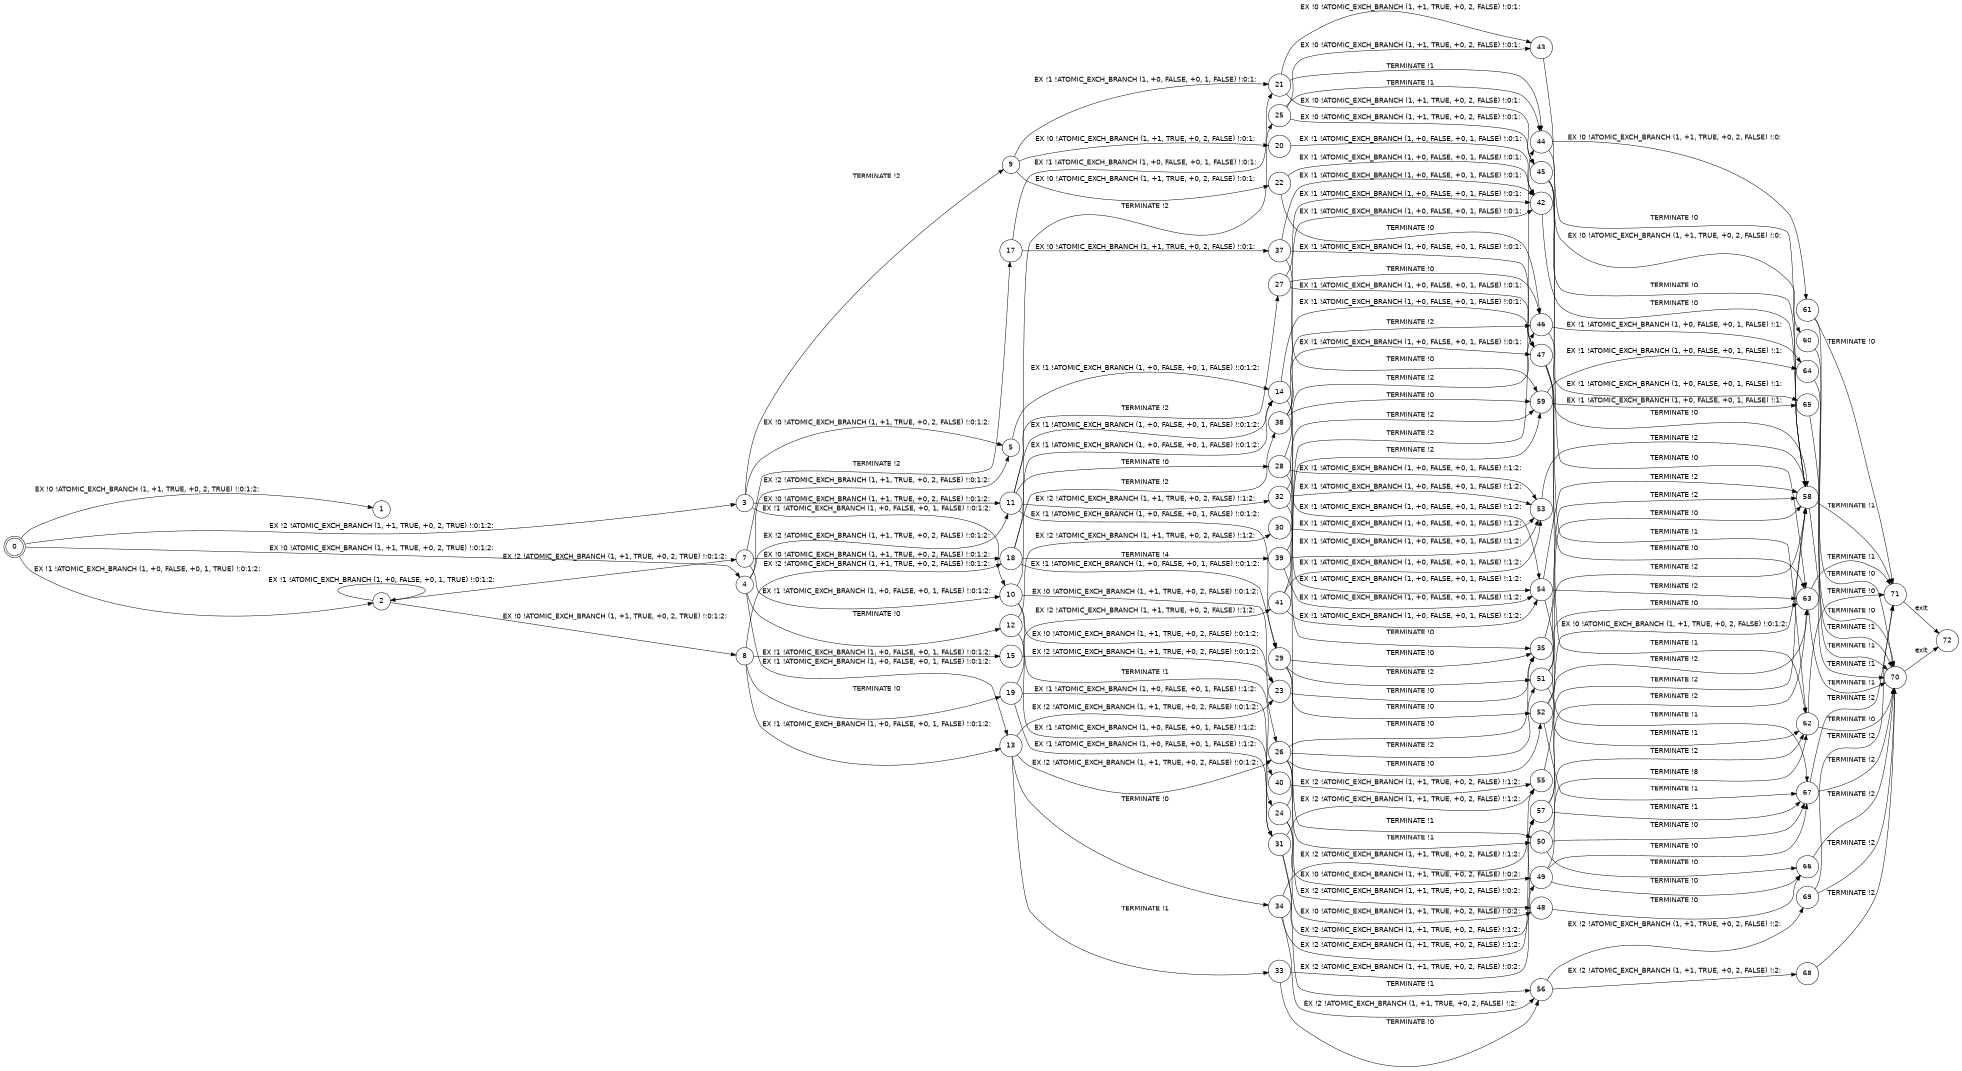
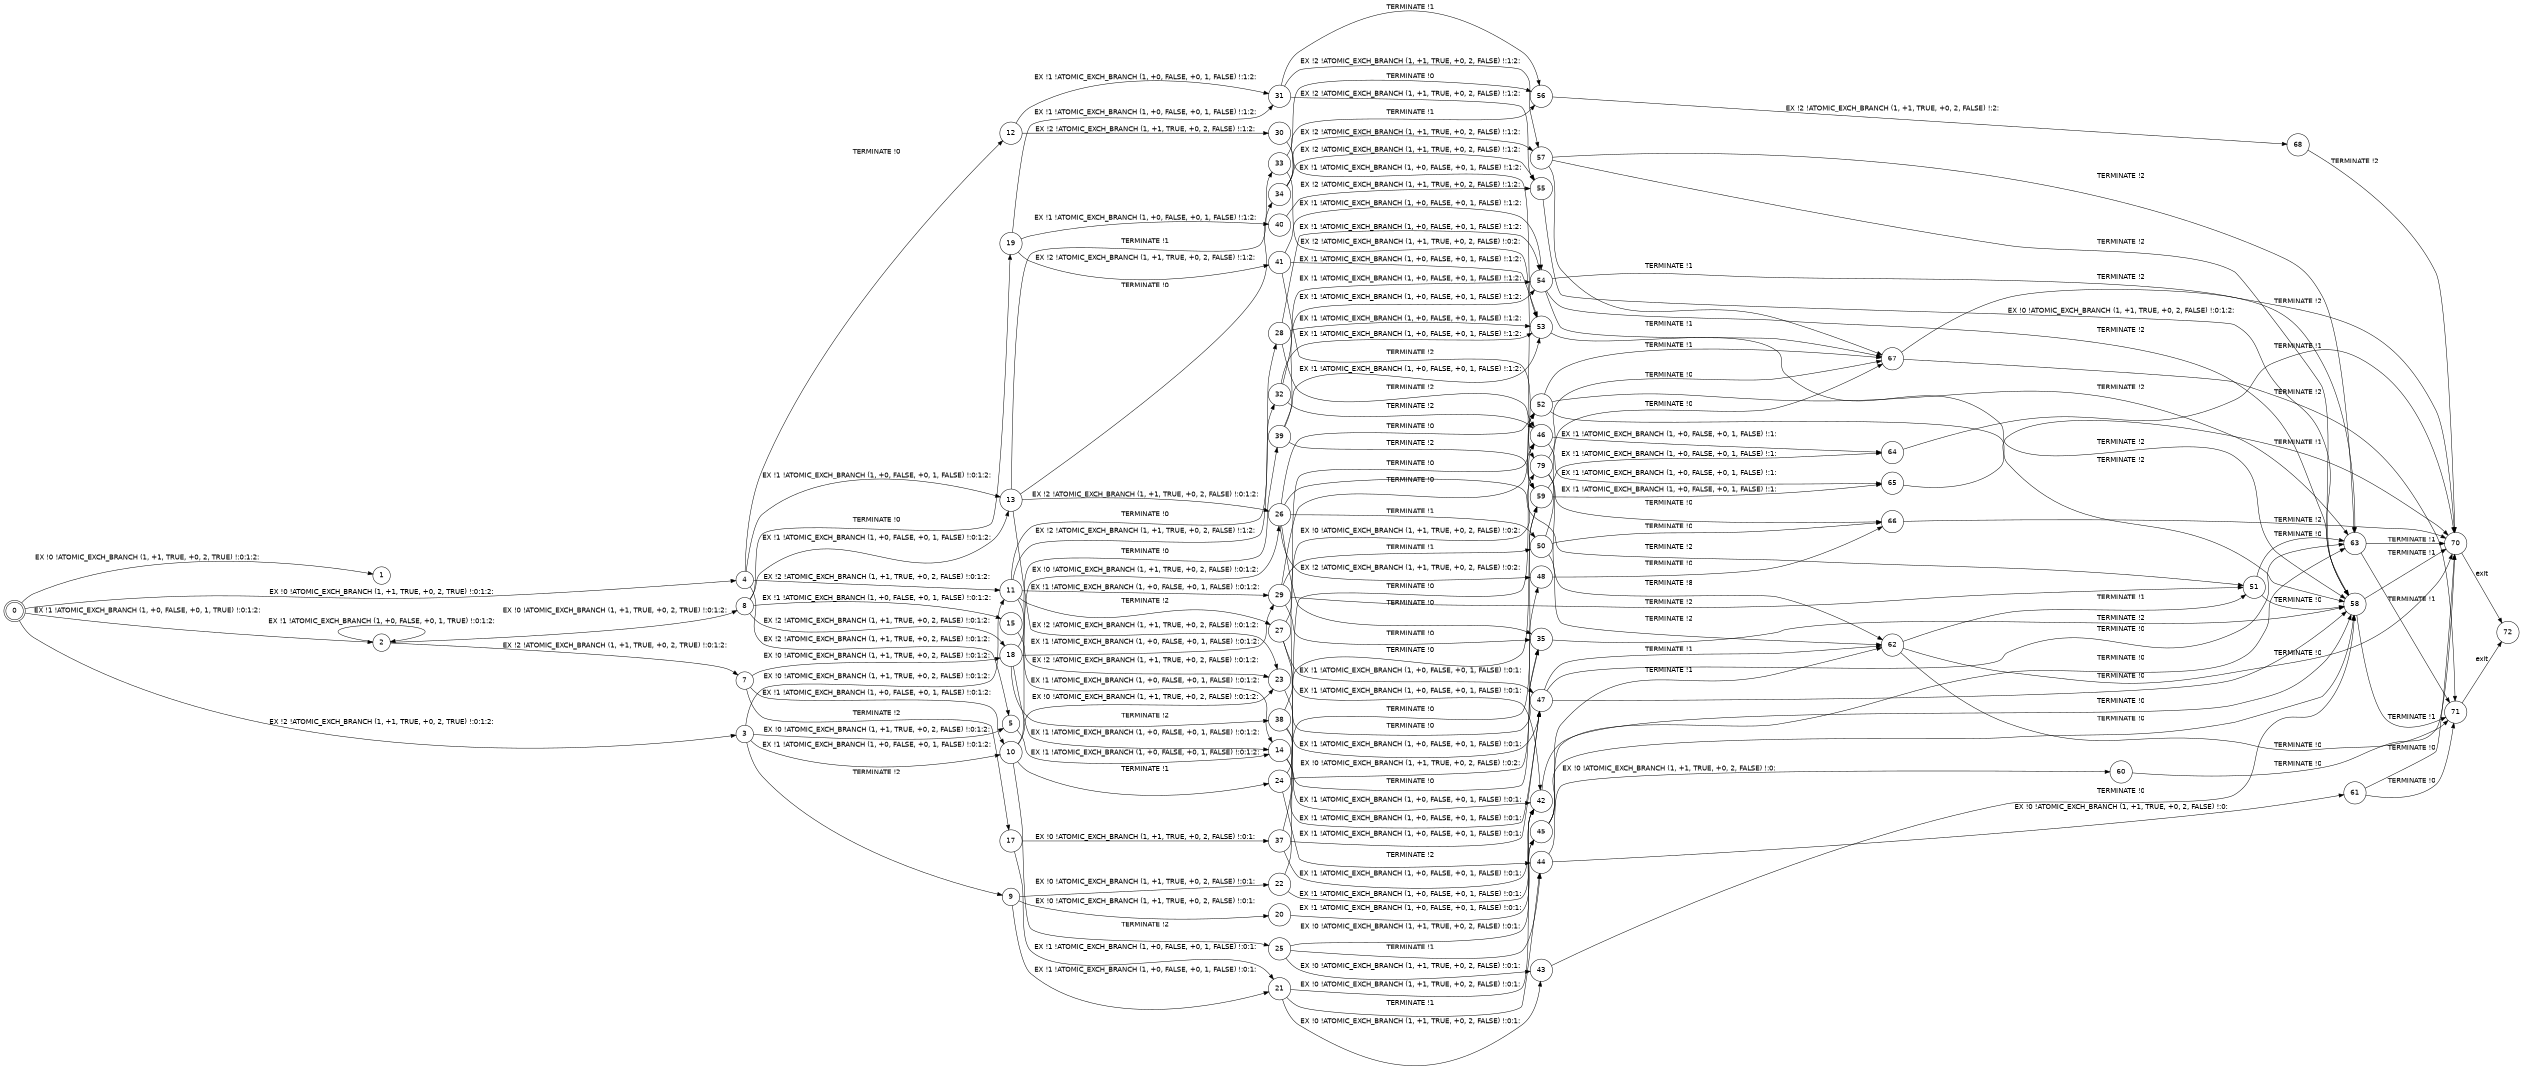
(1145, 555) -> (1145, 551)
(1652, 746) -> (2071, 610)
(1541, 877) -> (1541, 466)
(1807, 897) -> none
(1410, 1004) -> (1410, 113)
